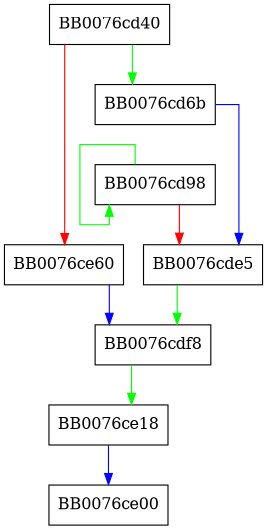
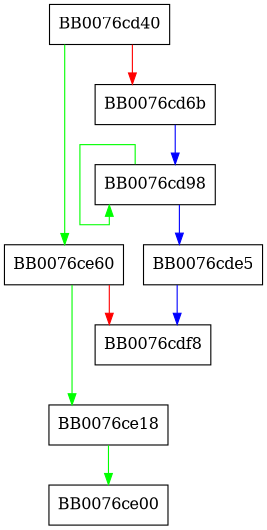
(132, 59) -> (132, 59)
(65, 139) -> (65, 139)
(239, 157) -> (175, 139)
(179, 219) -> (179, 219)
(109, 299) -> (109, 299)
(177, 299) -> (177, 299)
(132, 379) -> (72, 339)
(108, 459) -> (108, 459)
